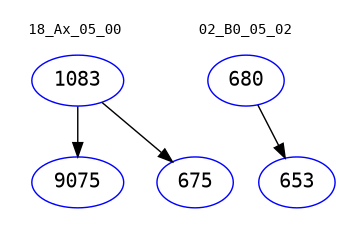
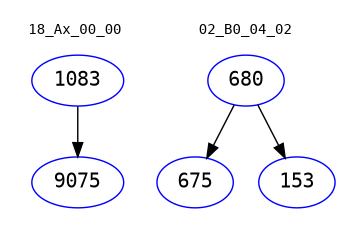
(76, 30) -> (76, 30)
(246, 30) -> (246, 30)
(126, 122) -> (224, 125)
(297, 182) -> (297, 182)
